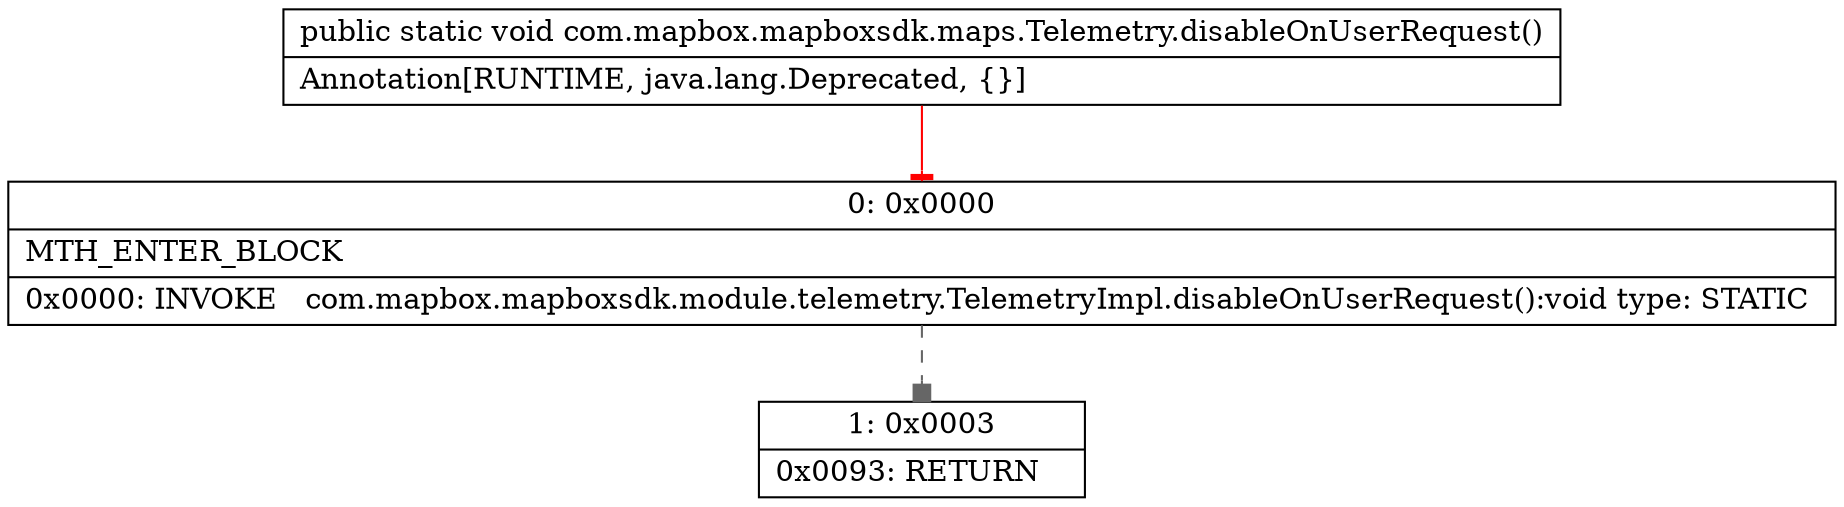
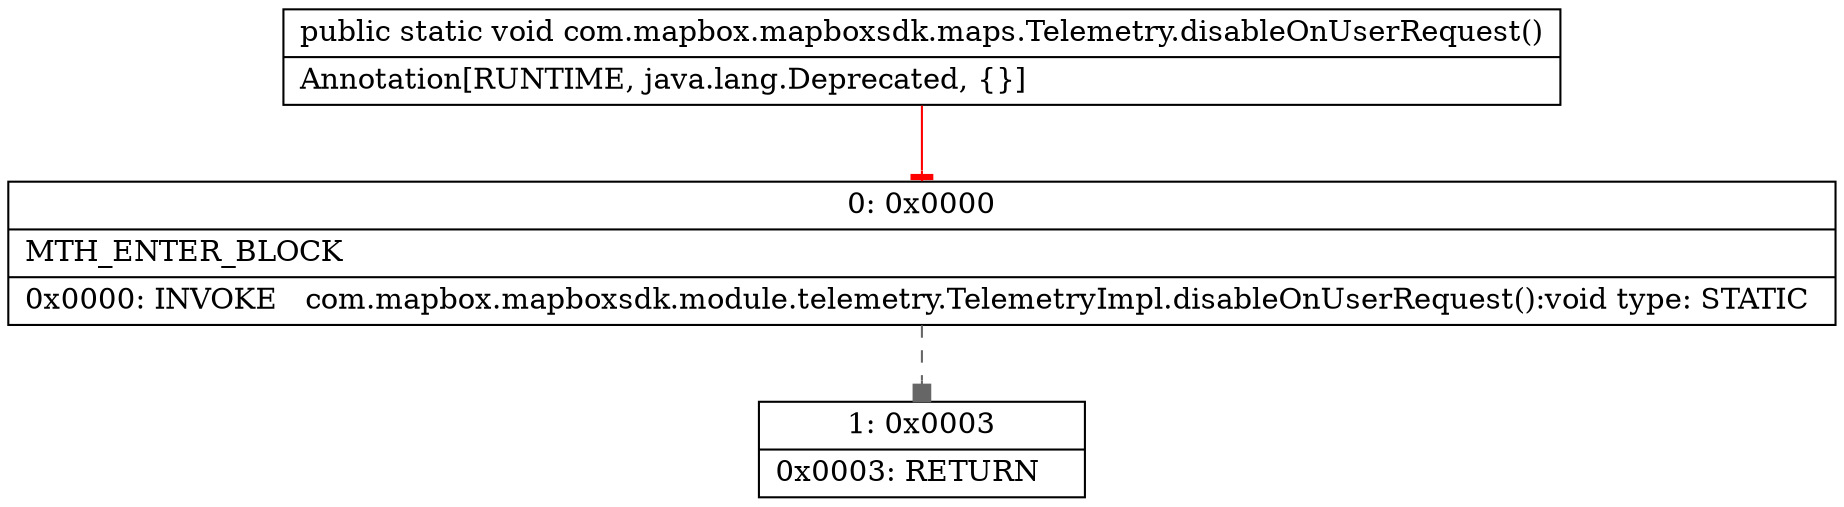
(922, 472) -> (922, 472)
